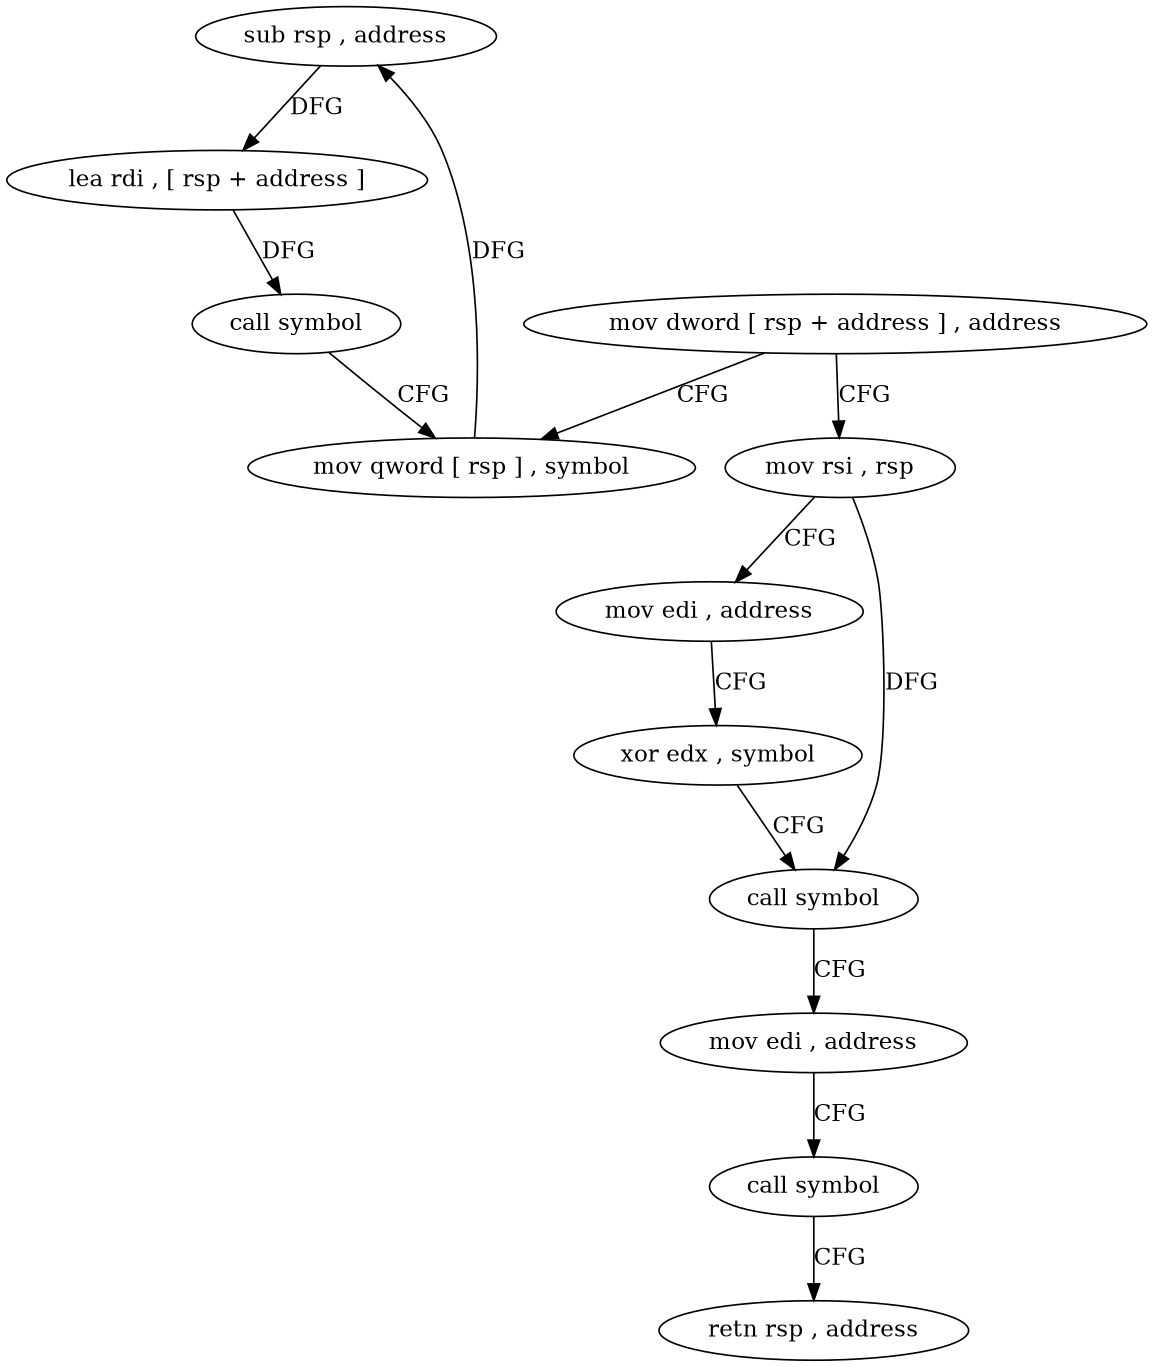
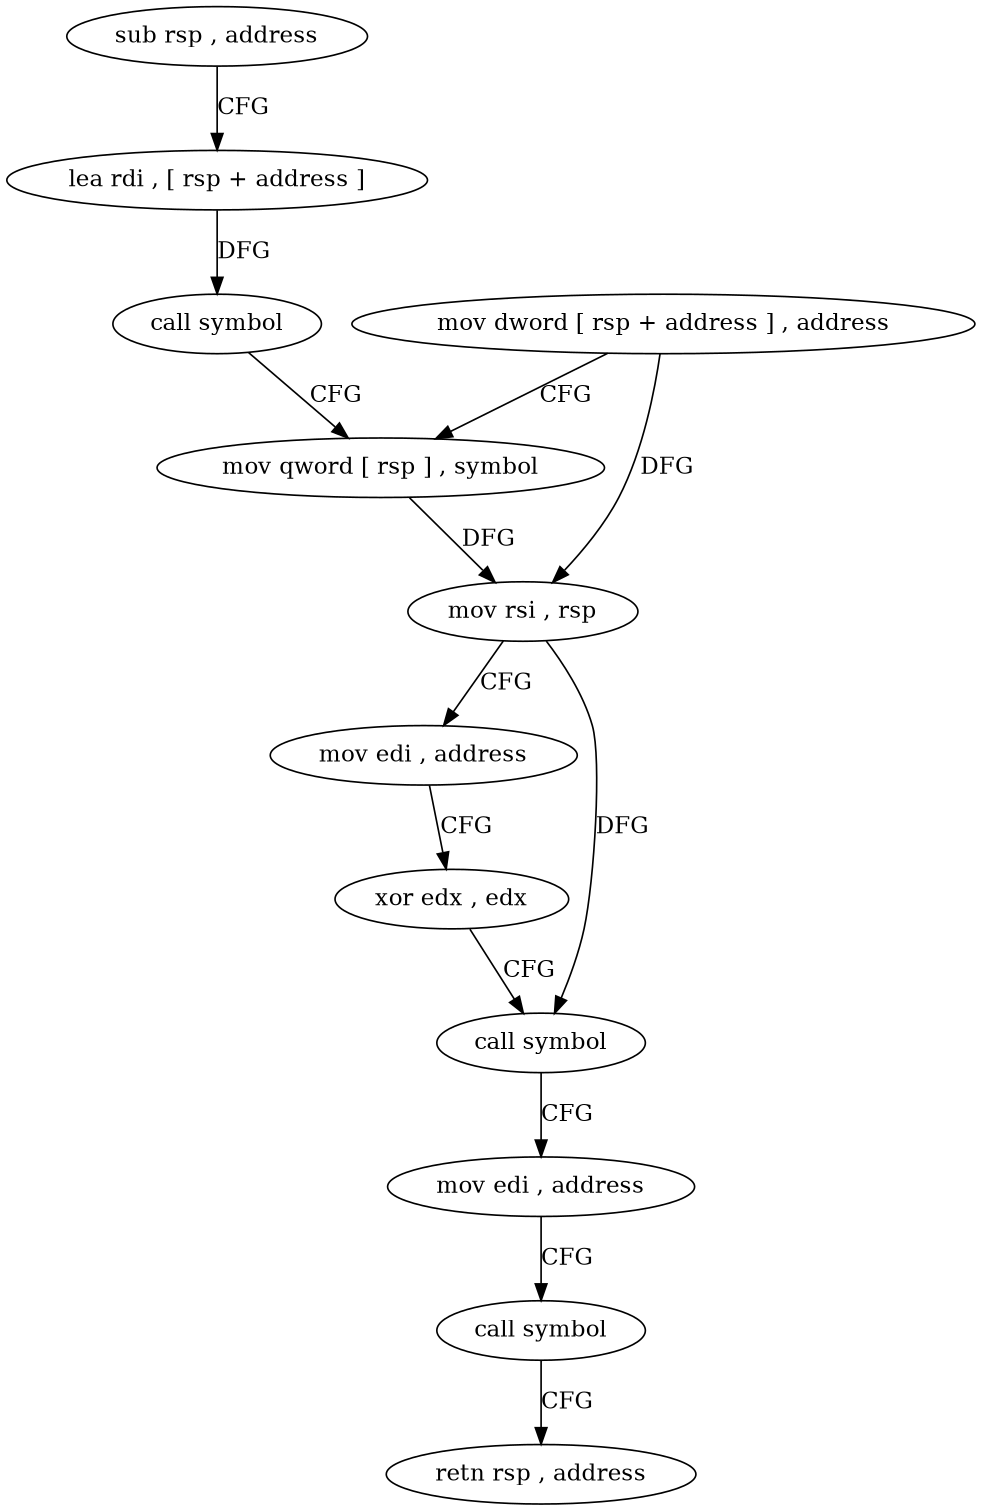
(317, 108) -> (244, 108)
(468, 248) -> (446, 534)
(865, 396) -> (668, 468)
(718, 755) -> (452, 899)
